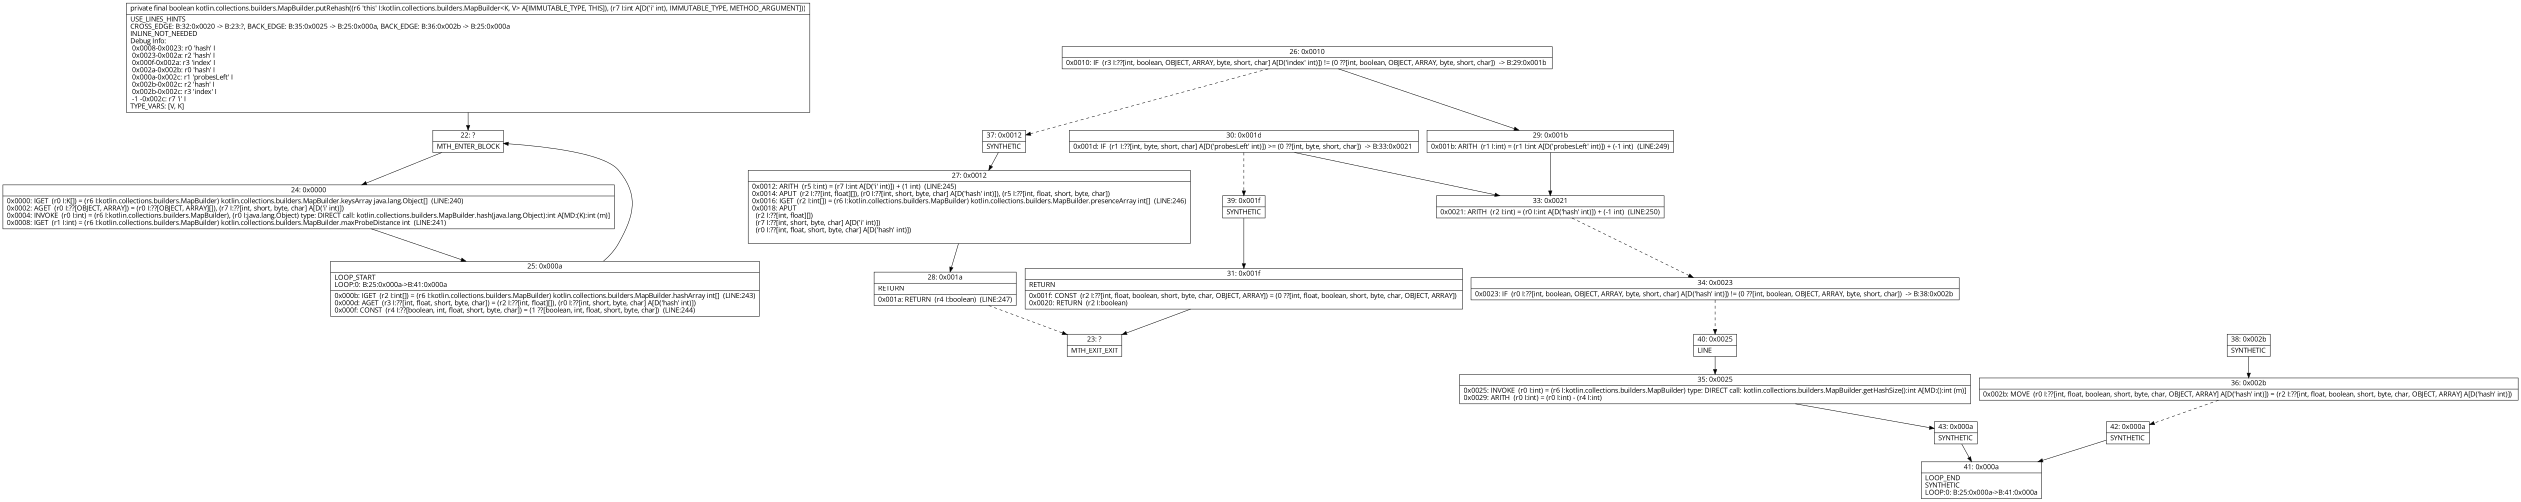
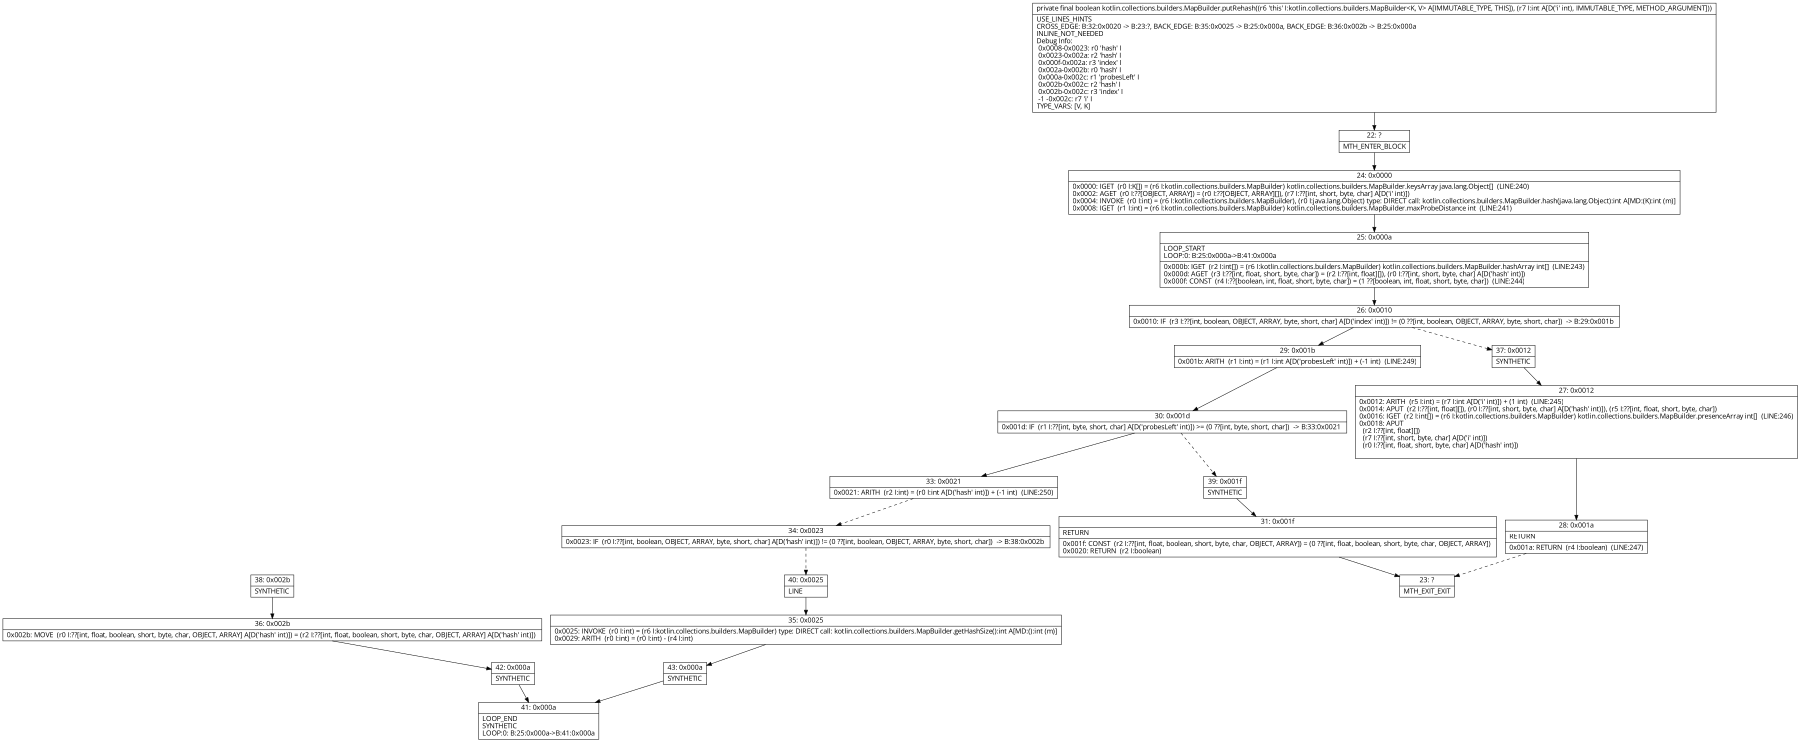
(614, 166) -> (1374, 294)
(1550, 172) -> (1237, 388)
(2186, 412) -> (410, 655)
